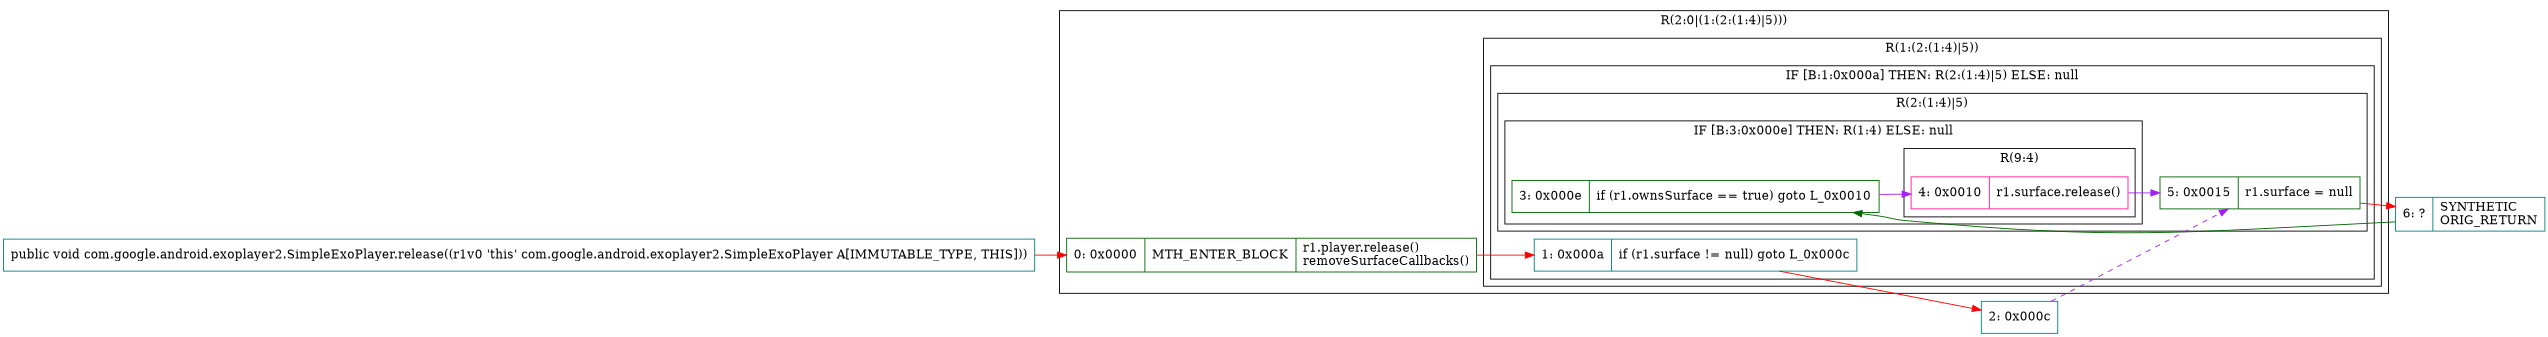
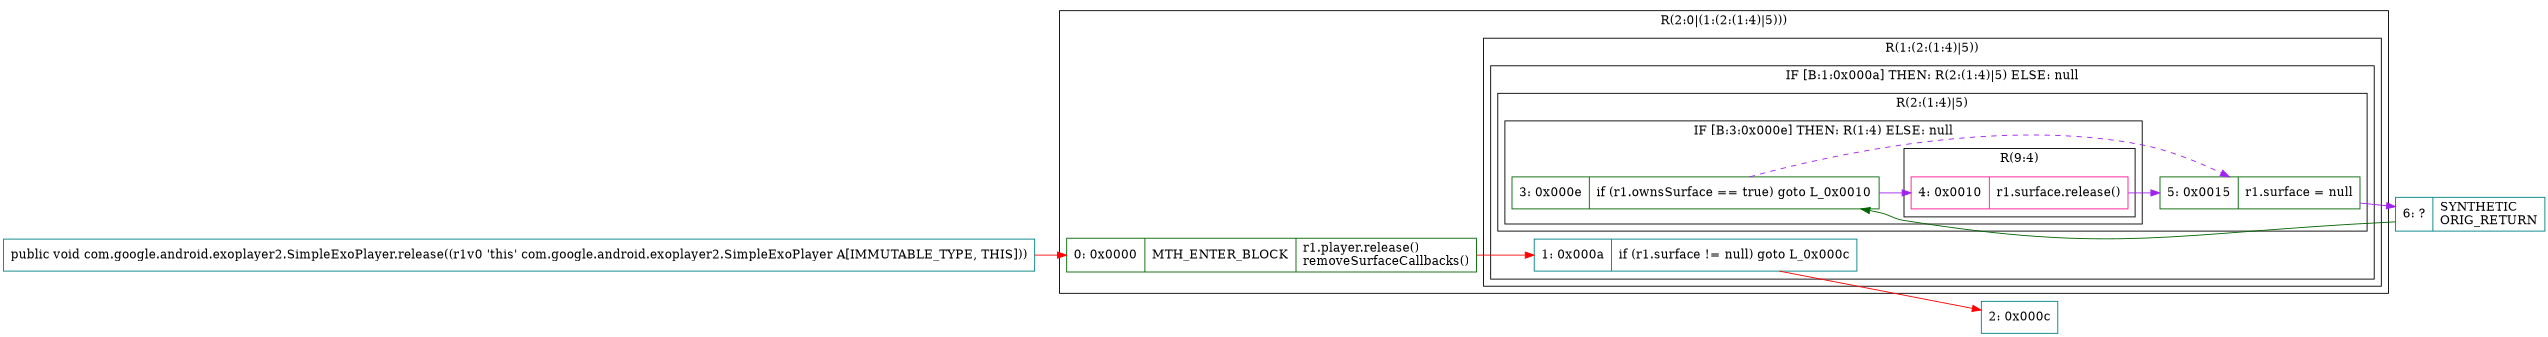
(2373, 204) -> (2373, 204)
(2136, 257) -> (1986, 137)
